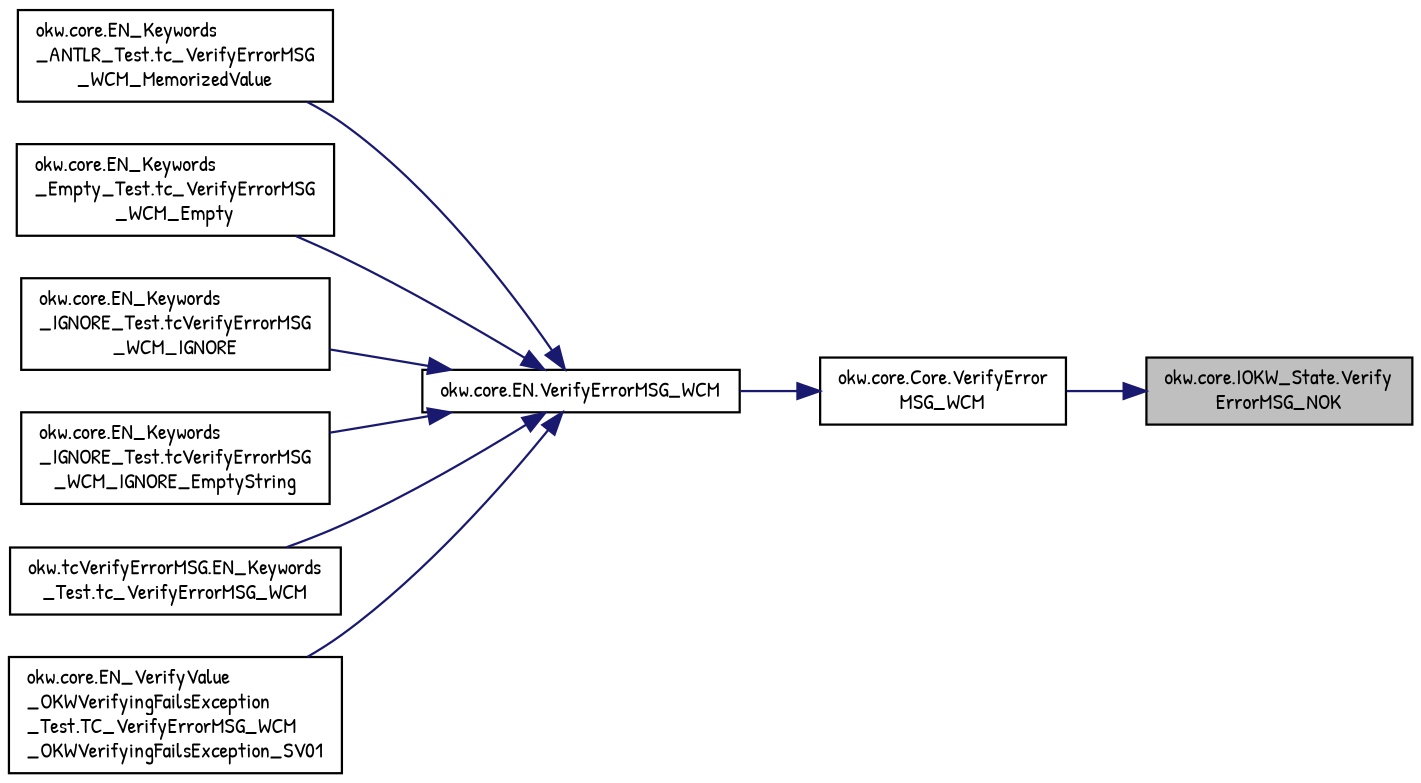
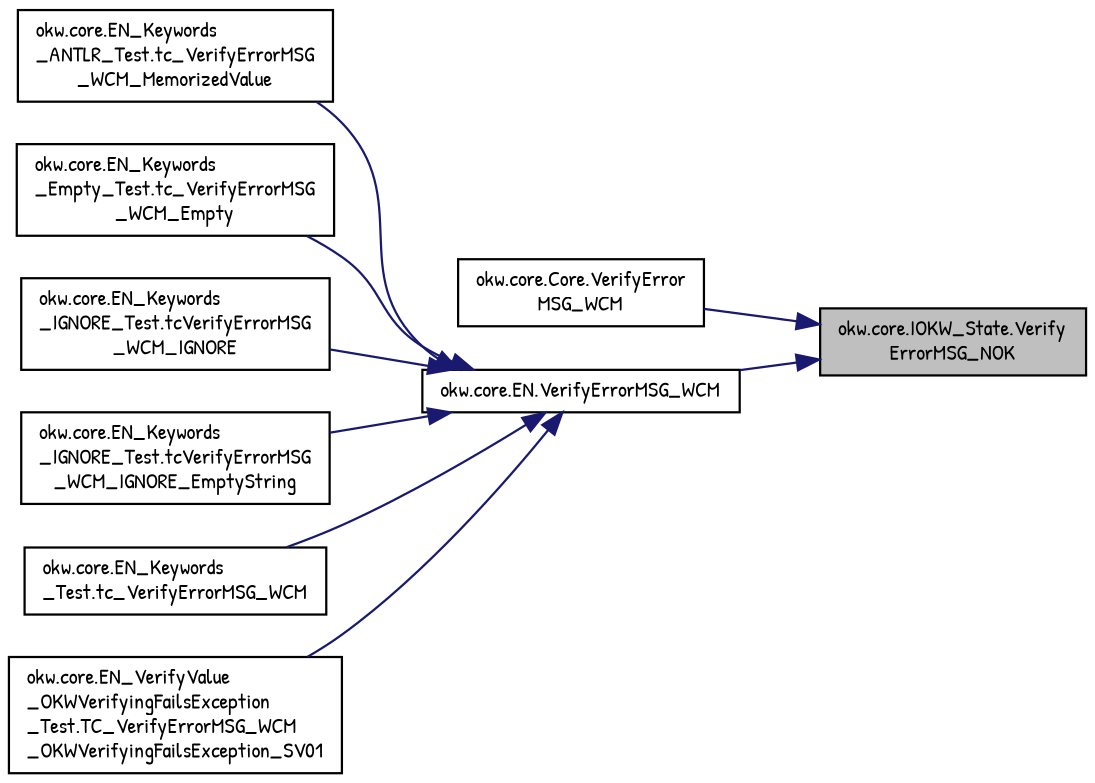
(769, 391) -> (768, 366)
(175, 581) -> (175, 581)
